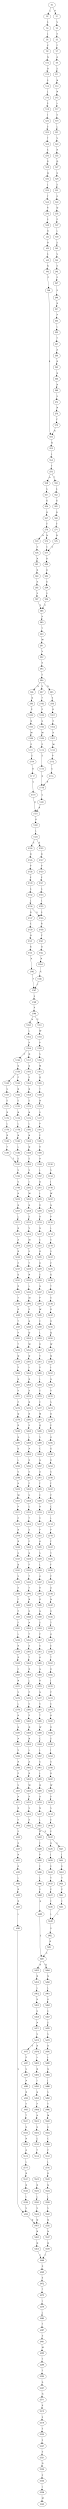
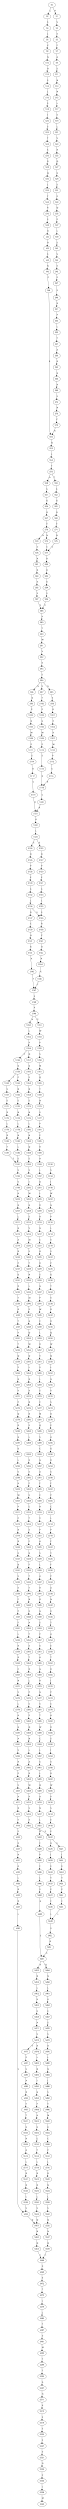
(29, 1448) -> none
none -> (37, 2168)
